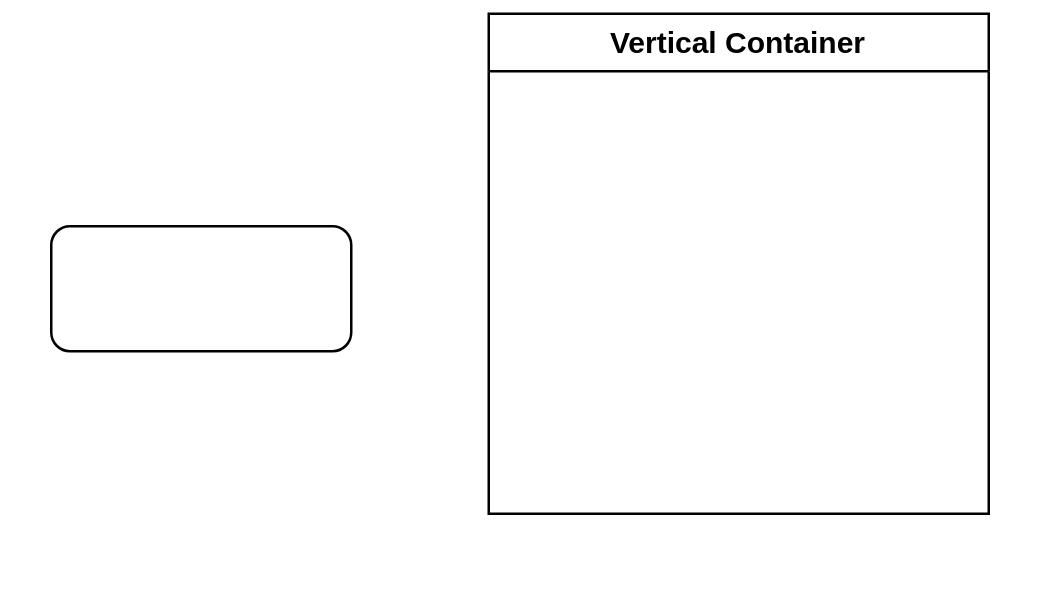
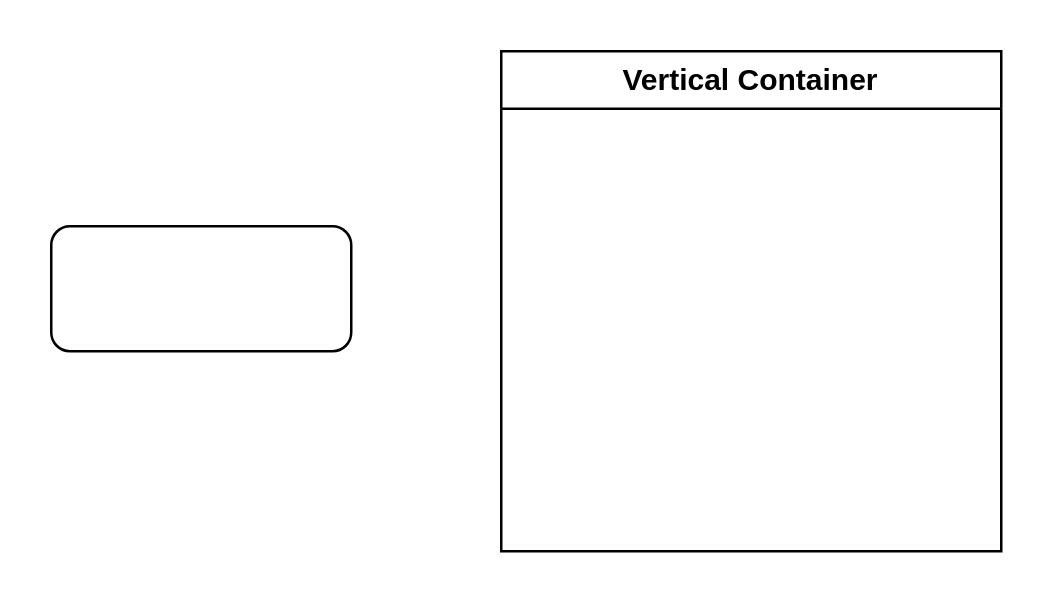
(739, 264) -> (751, 301)
